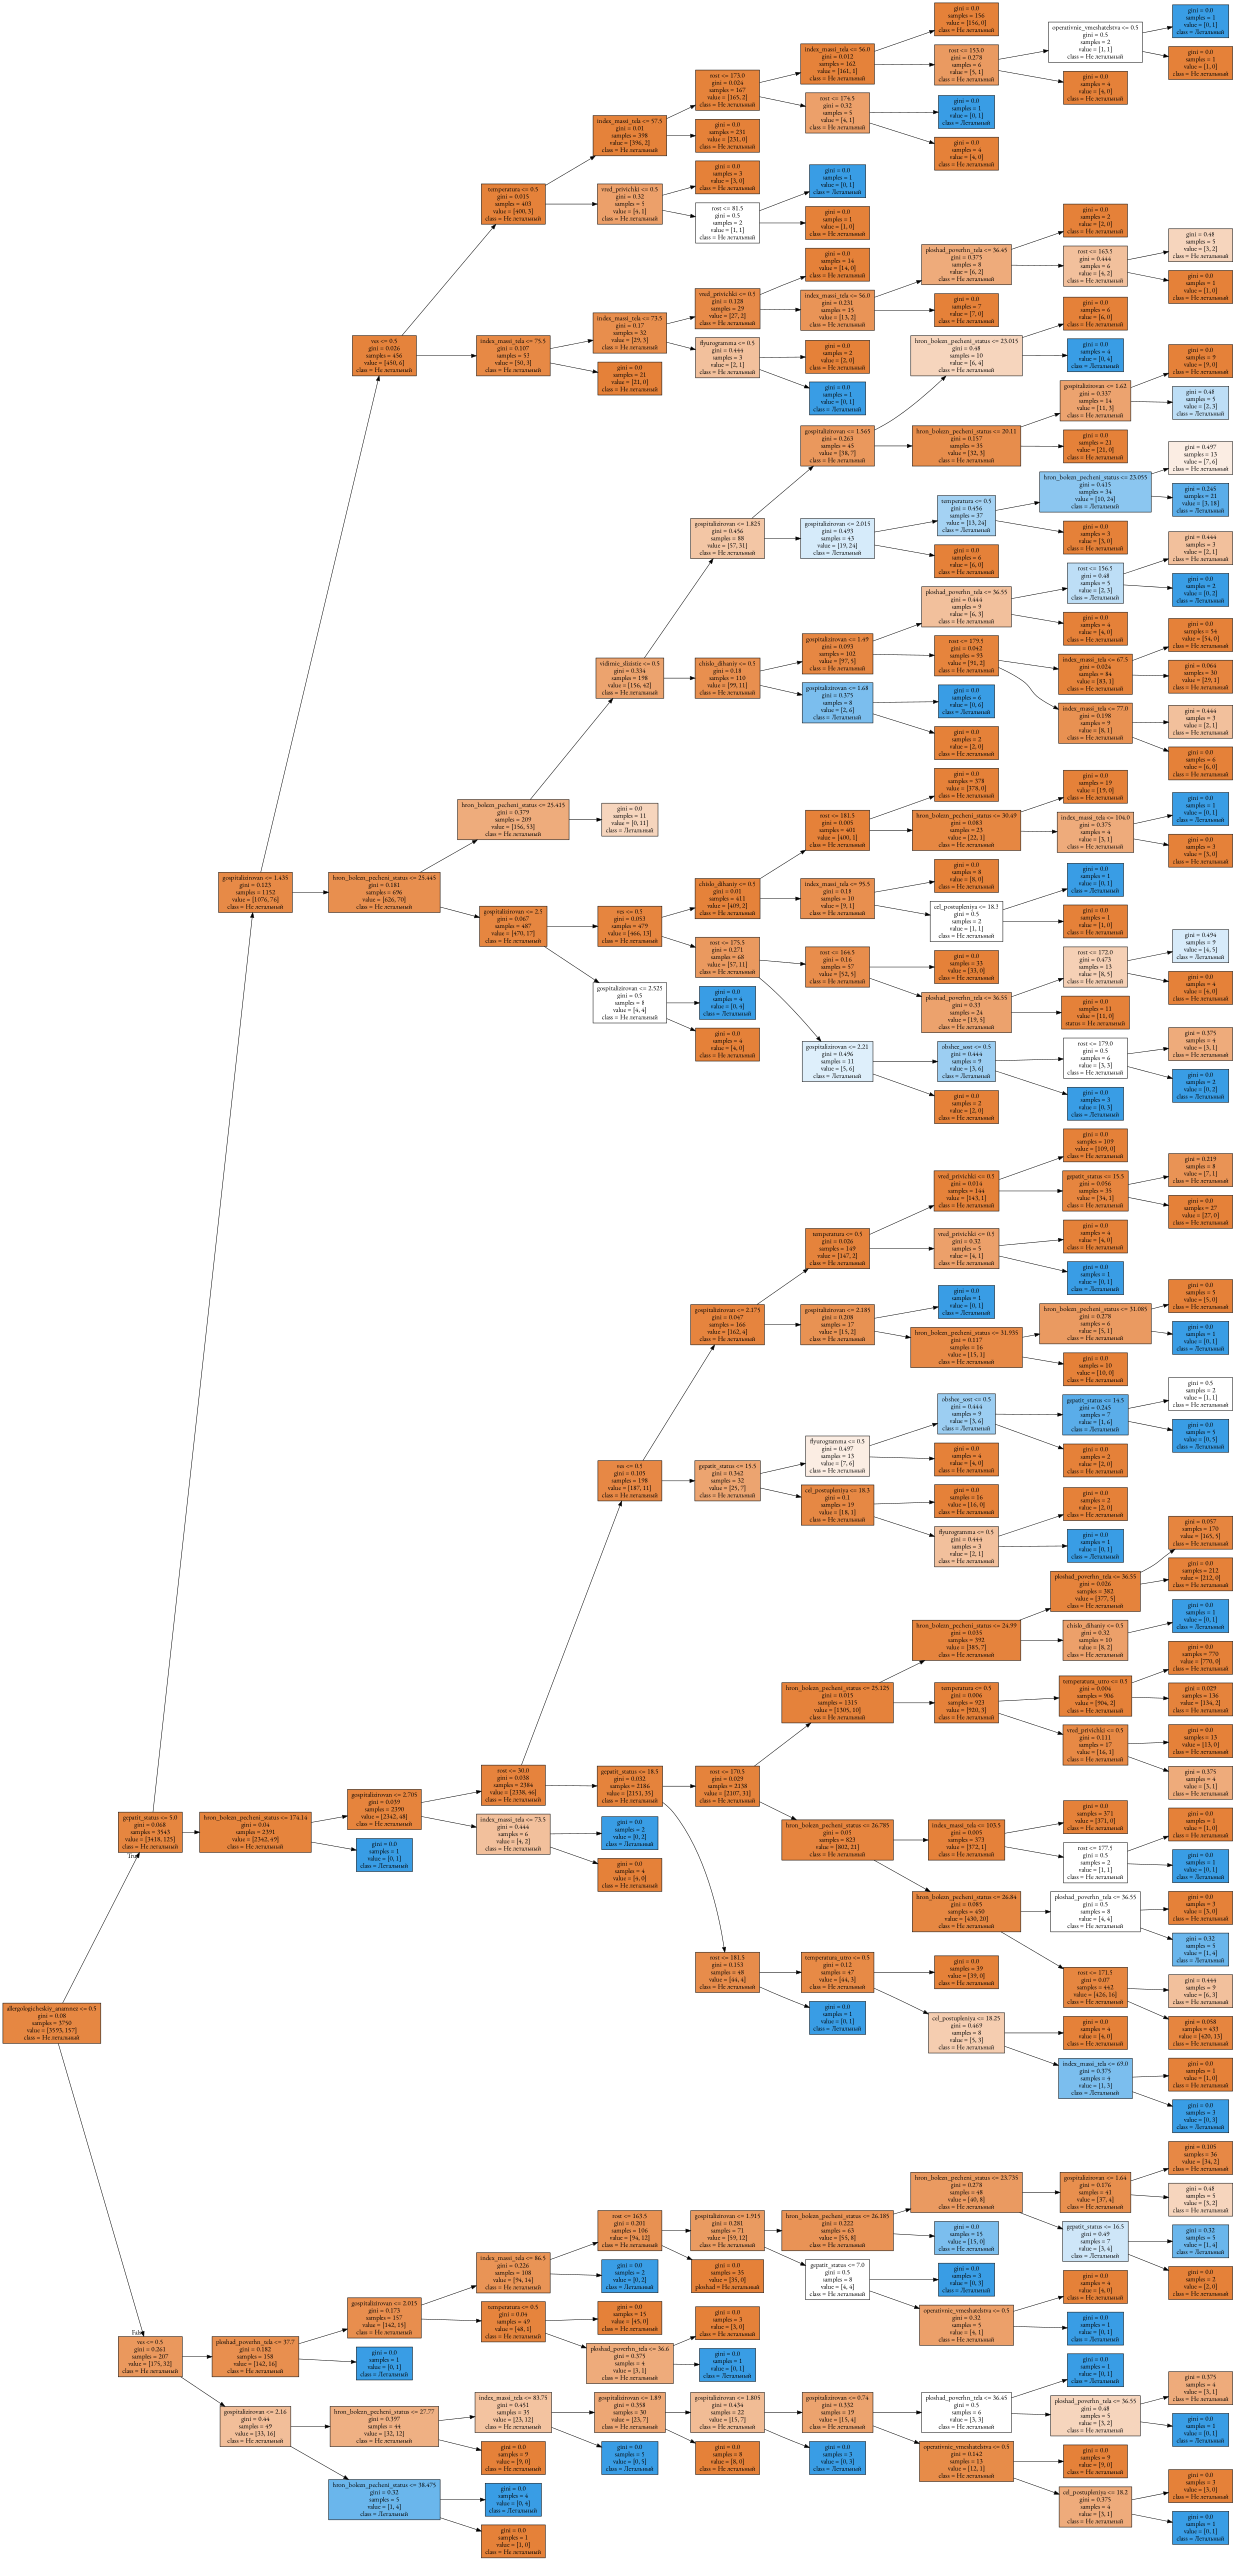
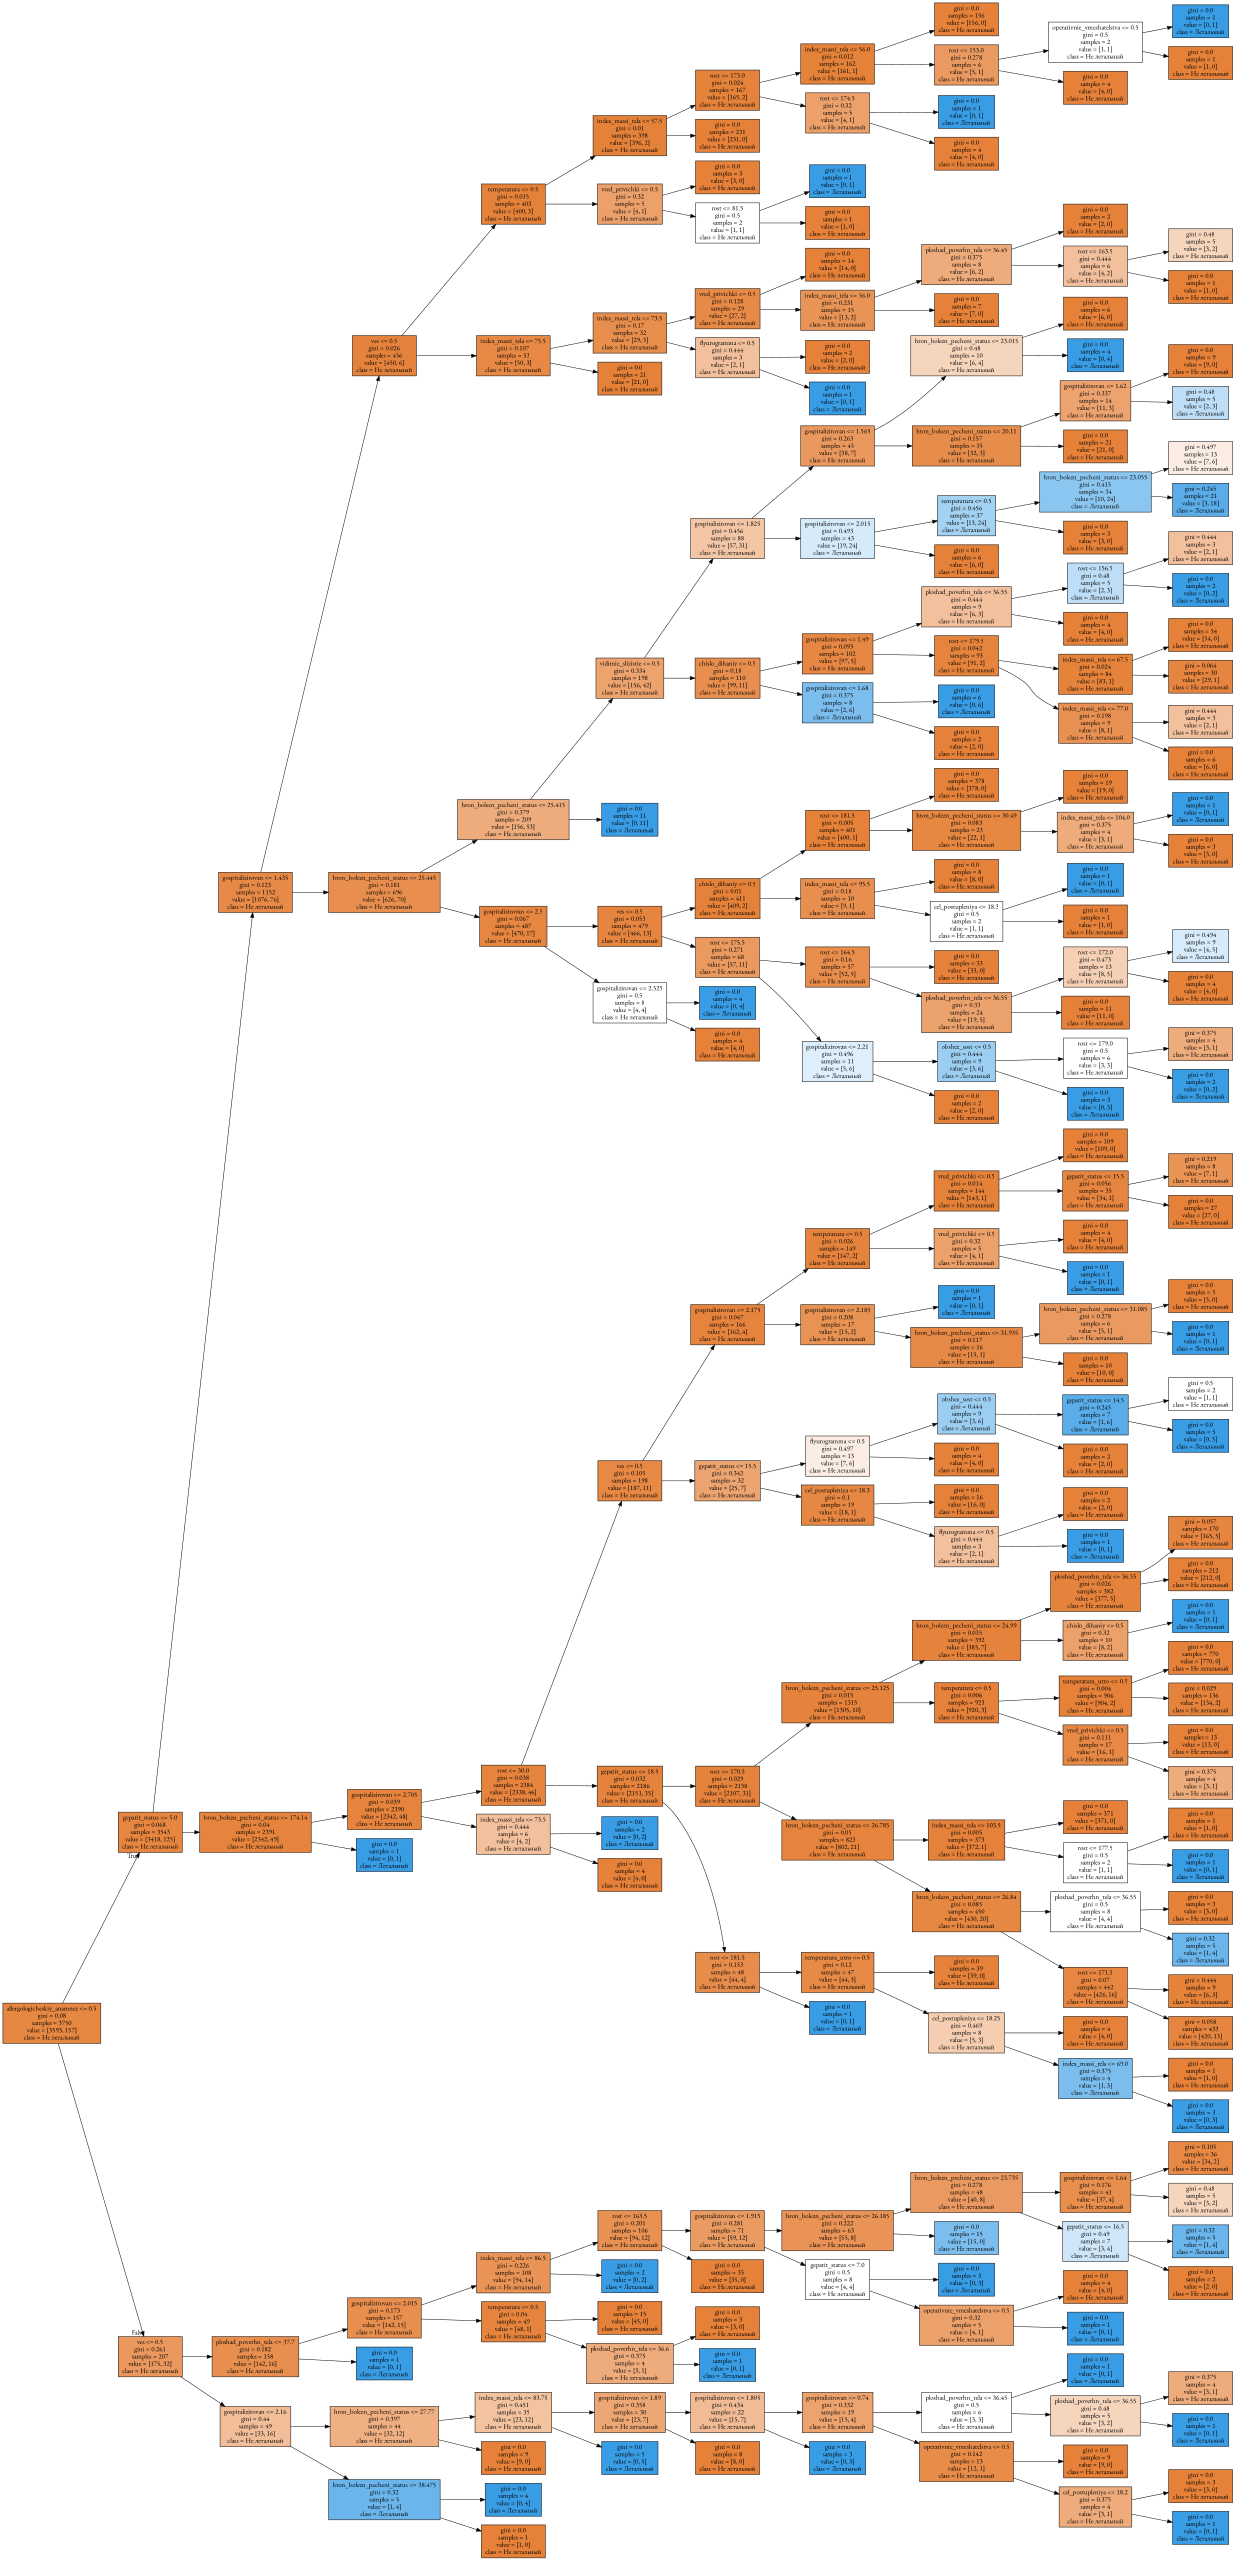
(630, 820) -> (630, 820)
(1095, 1013) -> (1095, 1013)
(1201, 1991) -> (1201, 1991)
(728, 2276) -> (728, 2276)
